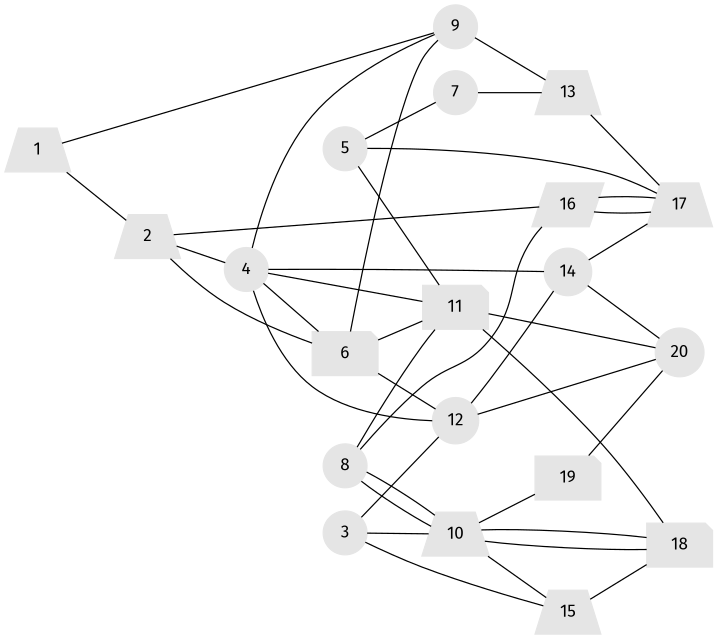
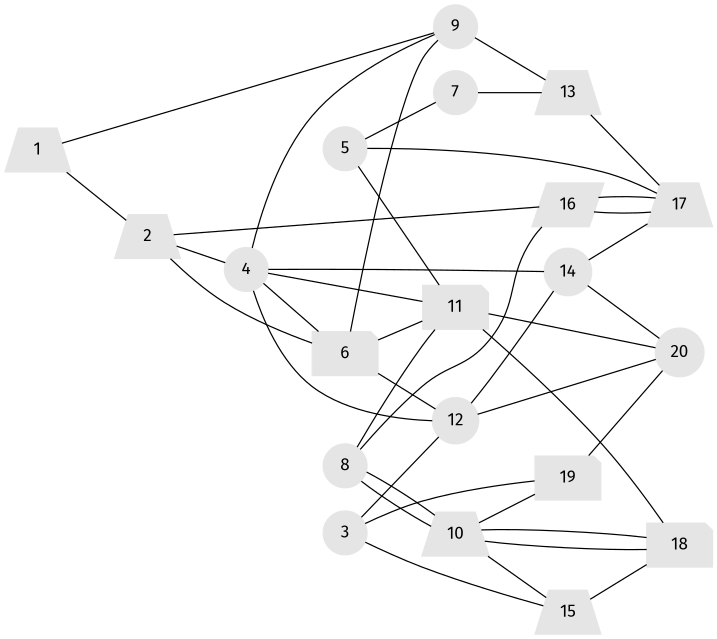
(398, 533) -> (448, 495)
